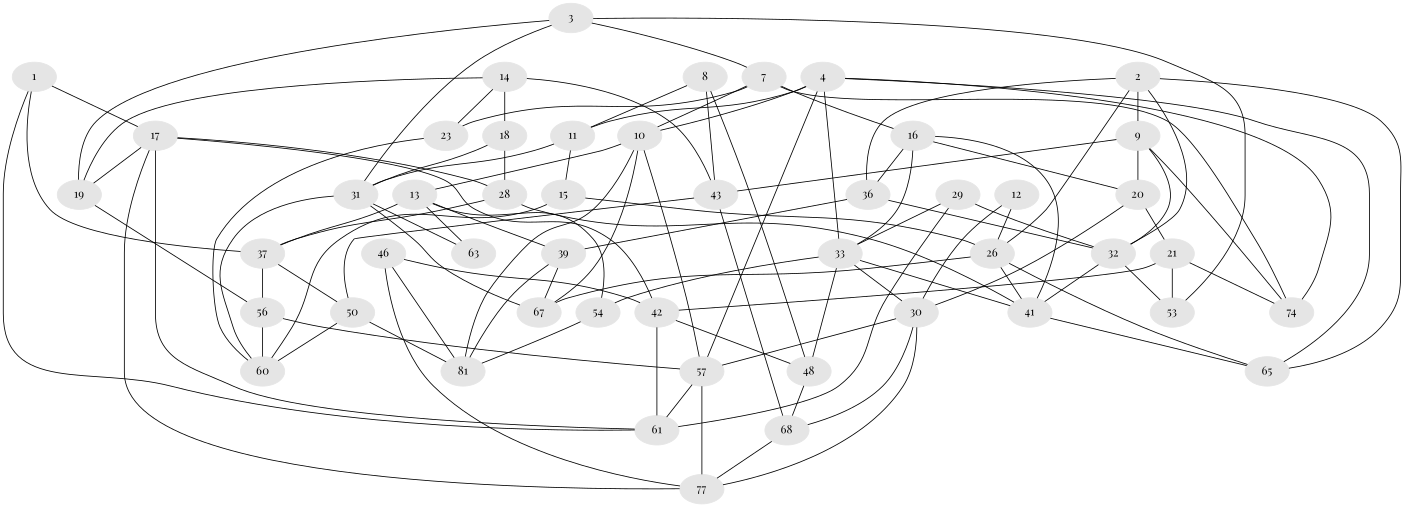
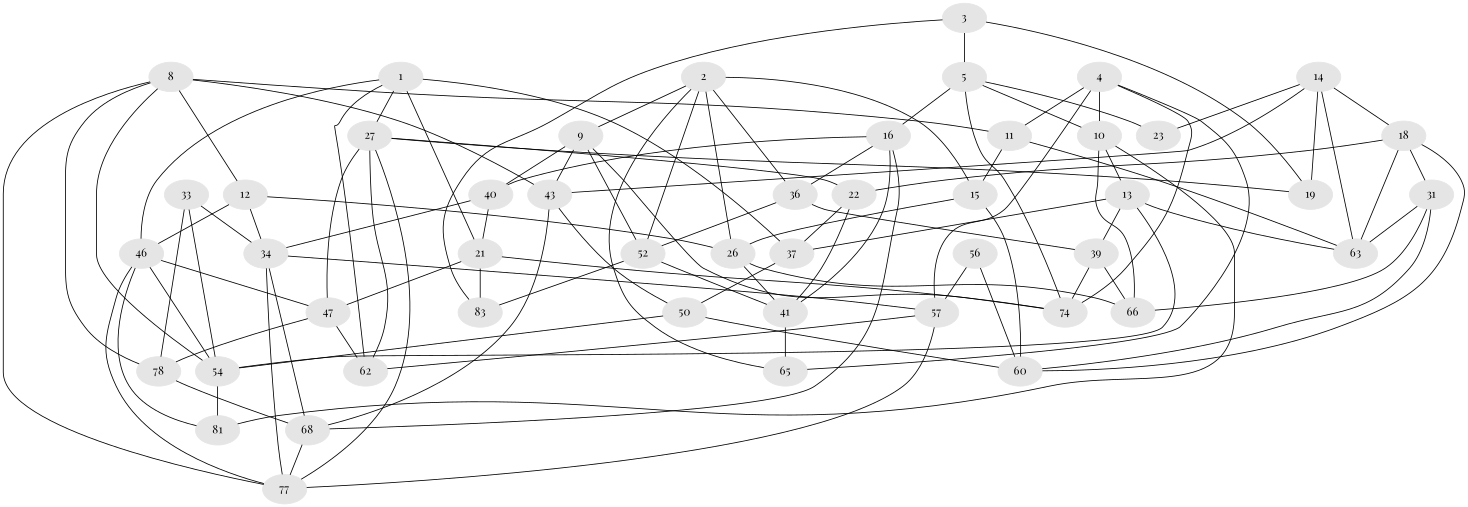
(764, 77) -> (964, 77)
(445, 87) -> none
none -> (863, 97)
none -> (231, 123)
none -> (205, 131)
(155, 136) -> (370, 136)
(463, 164) -> (1192, 192)
none -> (441, 165)
(832, 165) -> none
none -> (1337, 165)
(505, 195) -> (854, 195)
(958, 195) -> none
(1138, 195) -> (491, 195)
none -> (1380, 195)
(252, 200) -> (1321, 333)
(898, 208) -> (723, 406)
none -> (197, 222)
none -> (97, 238)
(674, 253) -> none
(171, 254) -> none
(1113, 254) -> (643, 254)
(263, 283) -> none
(939, 284) -> none
(503, 306) -> (1081, 283)
none -> (180, 312)
(539, 312) -> (1133, 312)
(657, 312) -> (328, 312)
(916, 312) -> (266, 254)
(1172, 312) -> (480, 312)
(1126, 320) -> none
none -> (3, 331)
(417, 347) -> (451, 342)
(809, 371) -> (159, 371)
(657, 430) -> (366, 371)
